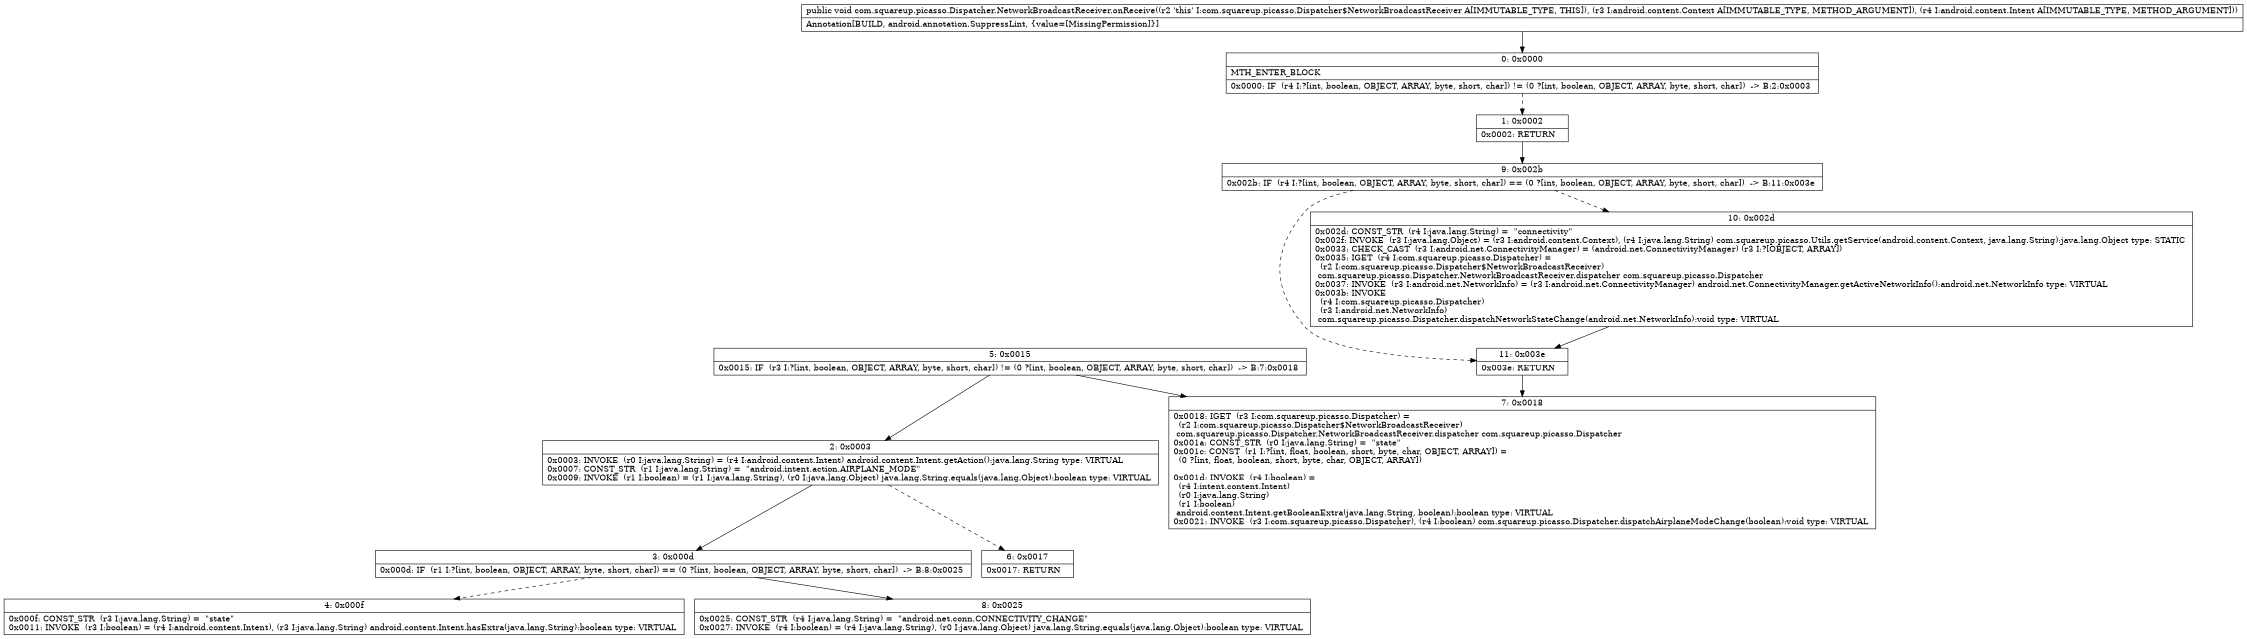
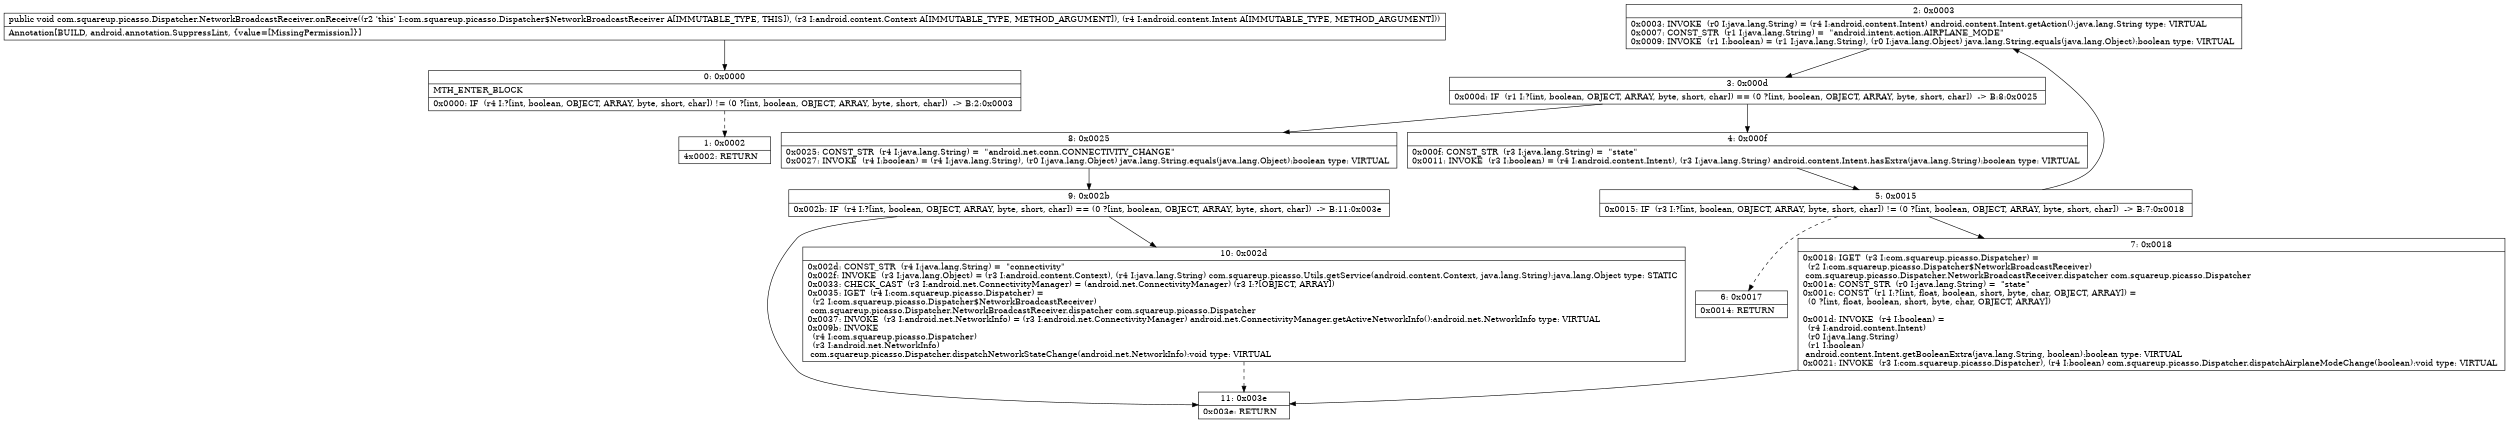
(1522, 135) -> (725, 157)
(1522, 150) -> (1089, 176)
none -> (1825, 178)
(1579, 200) -> (1130, 230)
(1353, 293) -> (846, 328)
(1302, 323) -> (868, 390)
(1585, 336) -> (1244, 374)
(1522, 383) -> (1547, 392)
(1232, 487) -> (1864, 328)
(944, 516) -> (1788, 242)
(1028, 570) -> (1742, 311)
(526, 588) -> (1747, 115)
